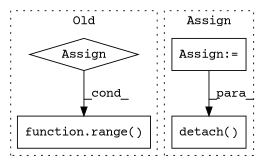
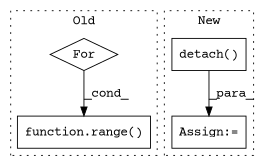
(209, 21) -> (209, 21)
(84, 54) -> (84, 54)
(209, 89) -> (209, 89)
